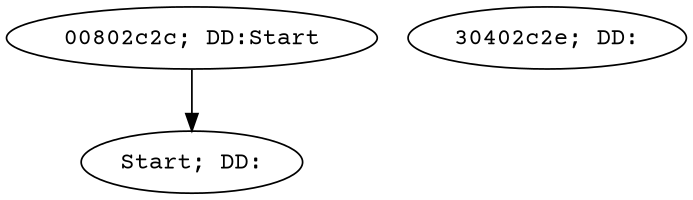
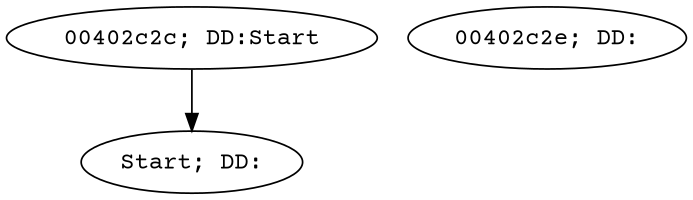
(192, 38) -> (192, 38)
(547, 38) -> (547, 38)
